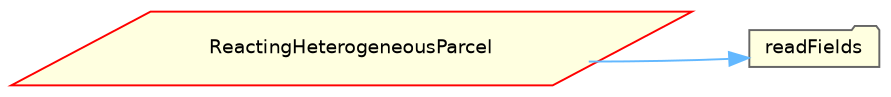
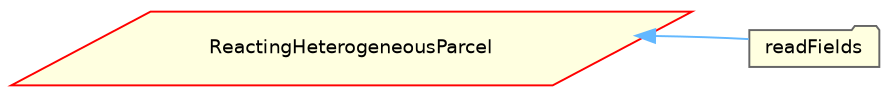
(659, 61) -> (702, 37)
